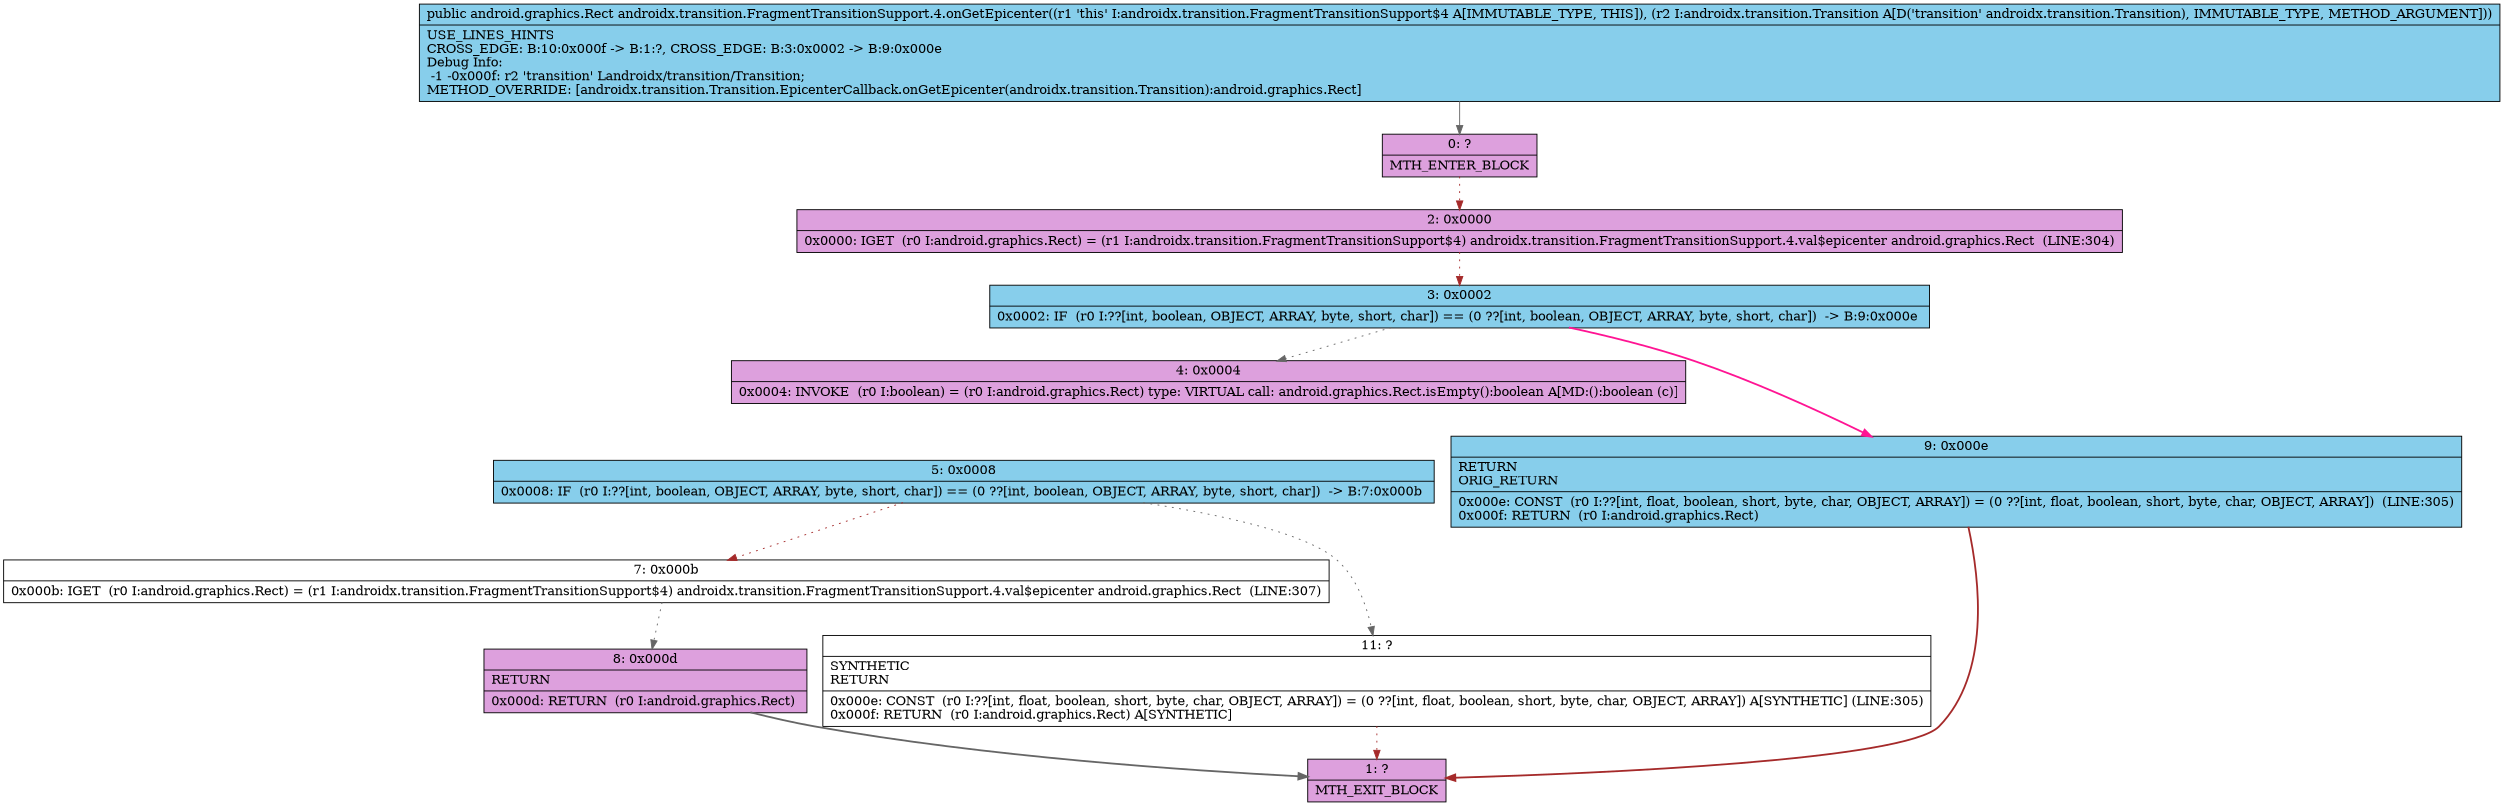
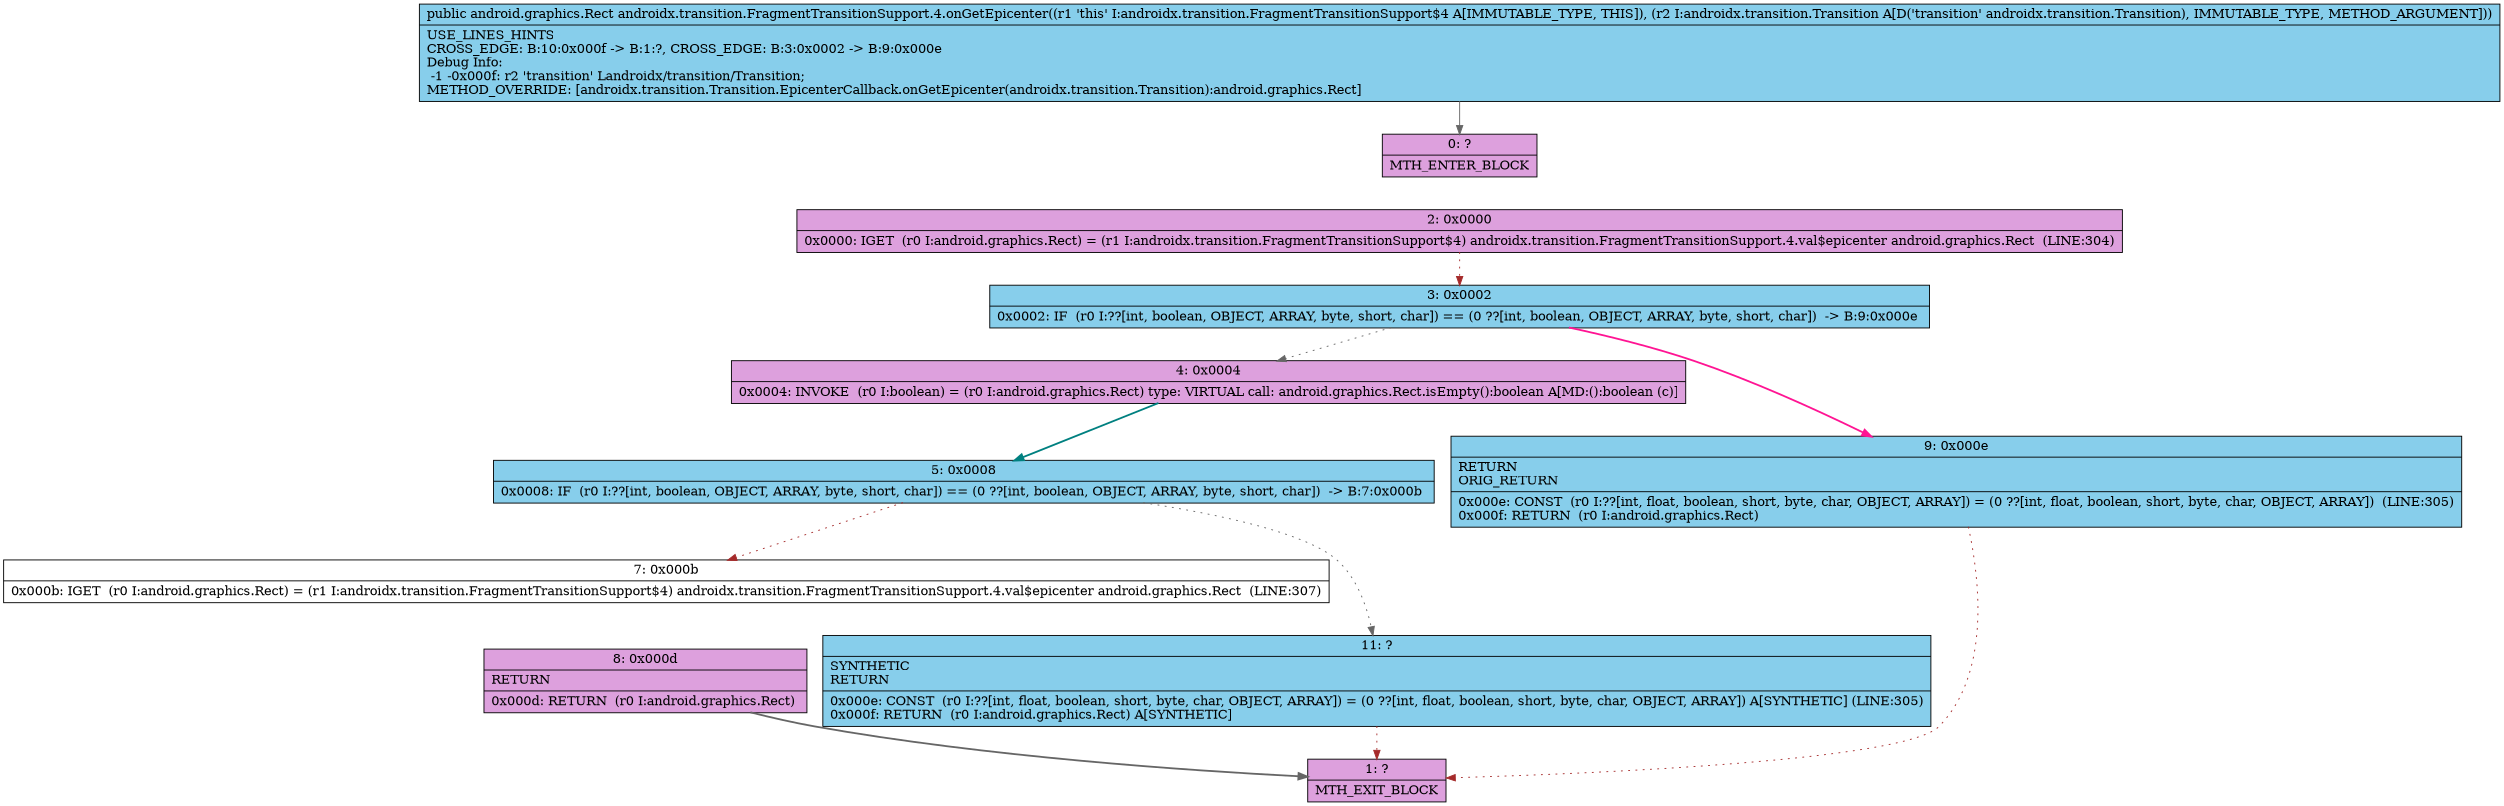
(1460, 189) -> none
none -> (1091, 430)
(658, 621) -> none
(1377, 681) -> (1377, 681)
(1804, 757) -> (1804, 757)
